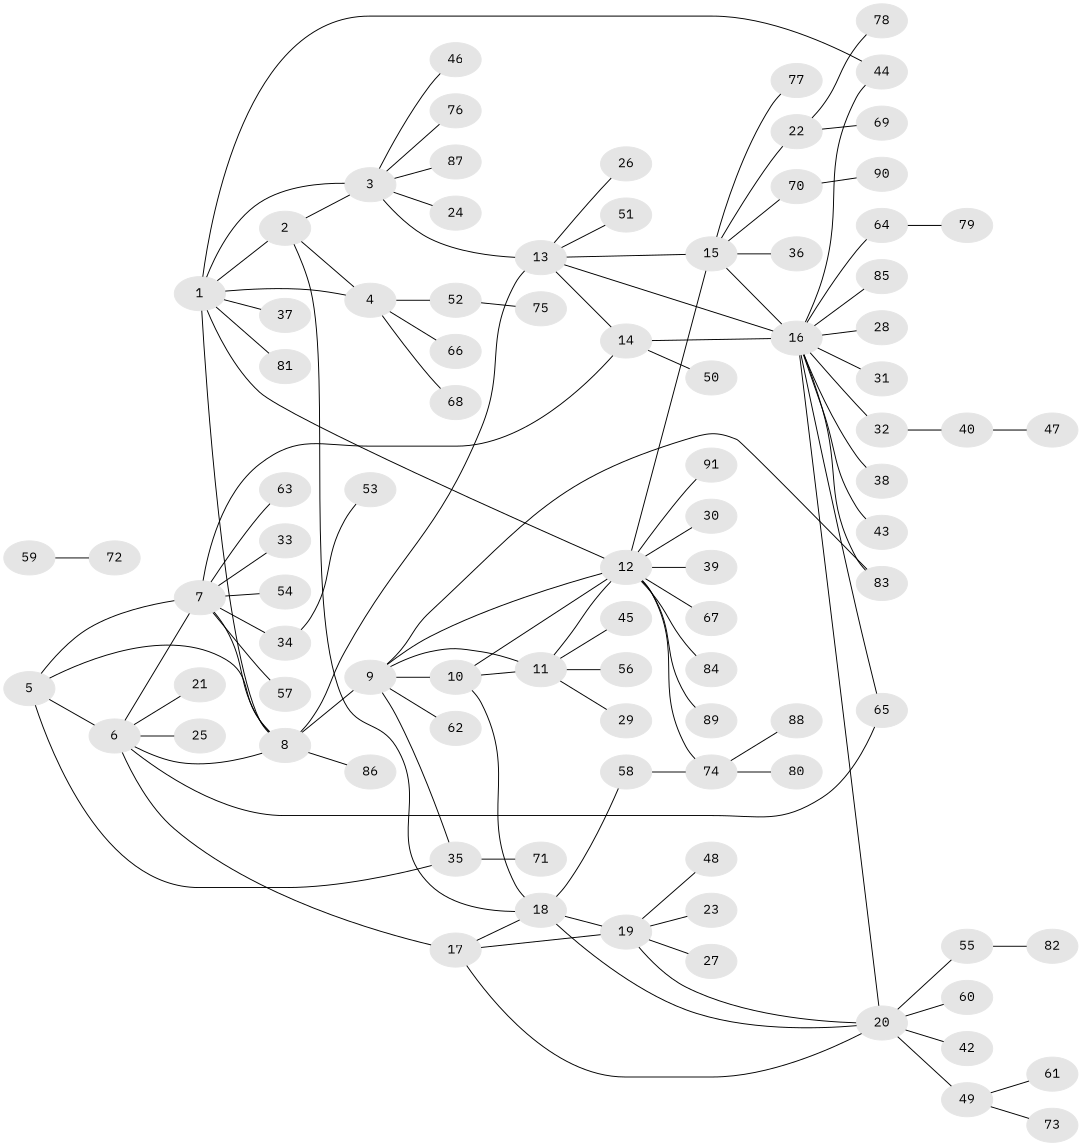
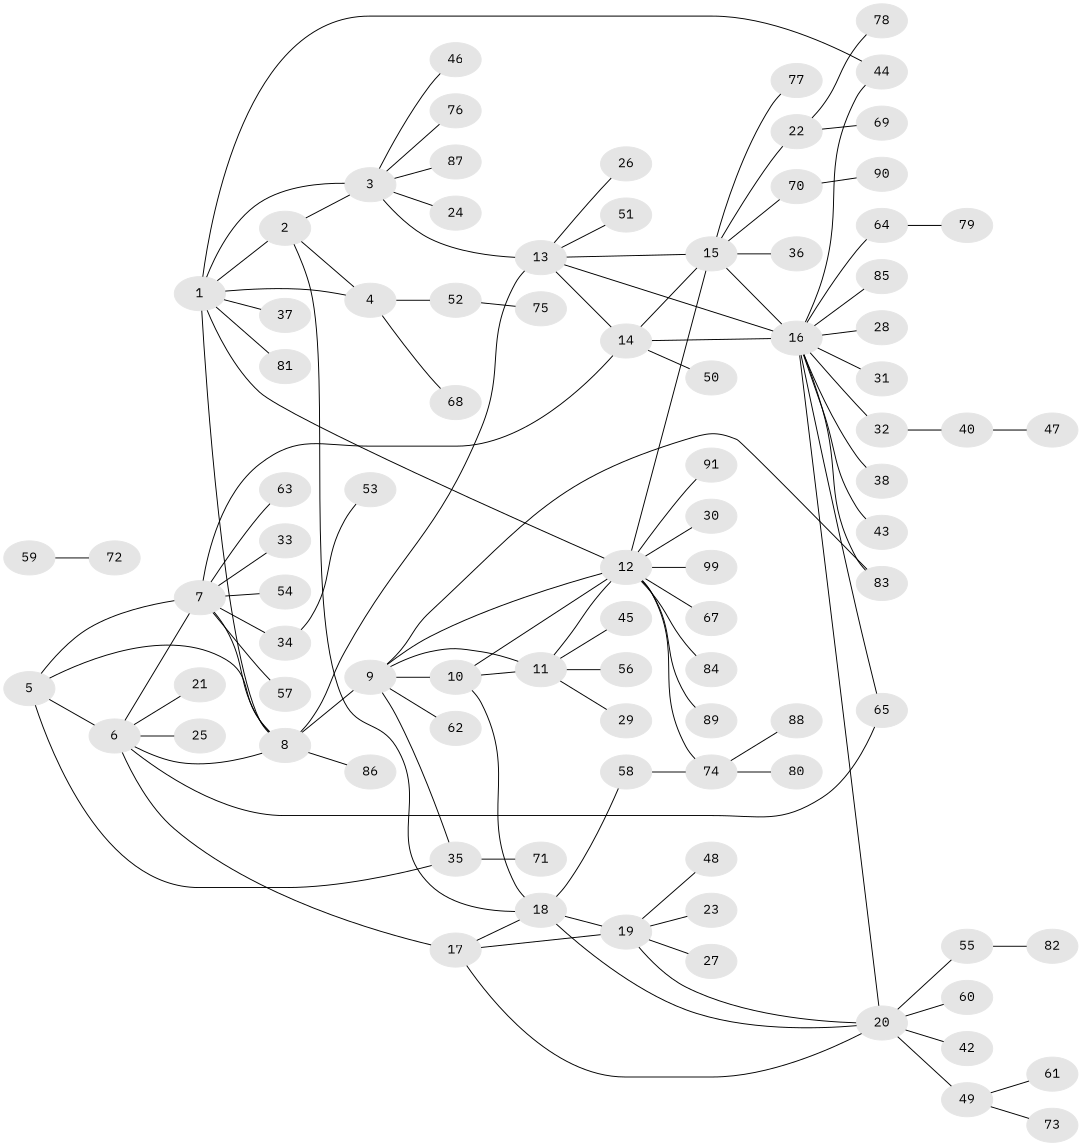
none -> (673, 293)
(456, 351) -> none
(711, 567) -> (711, 567)
